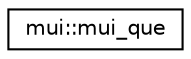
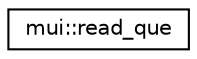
(95, 29) -> (99, 29)
